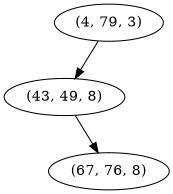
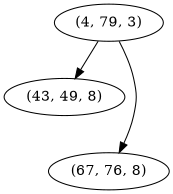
(84, 130) -> (136, 92)
